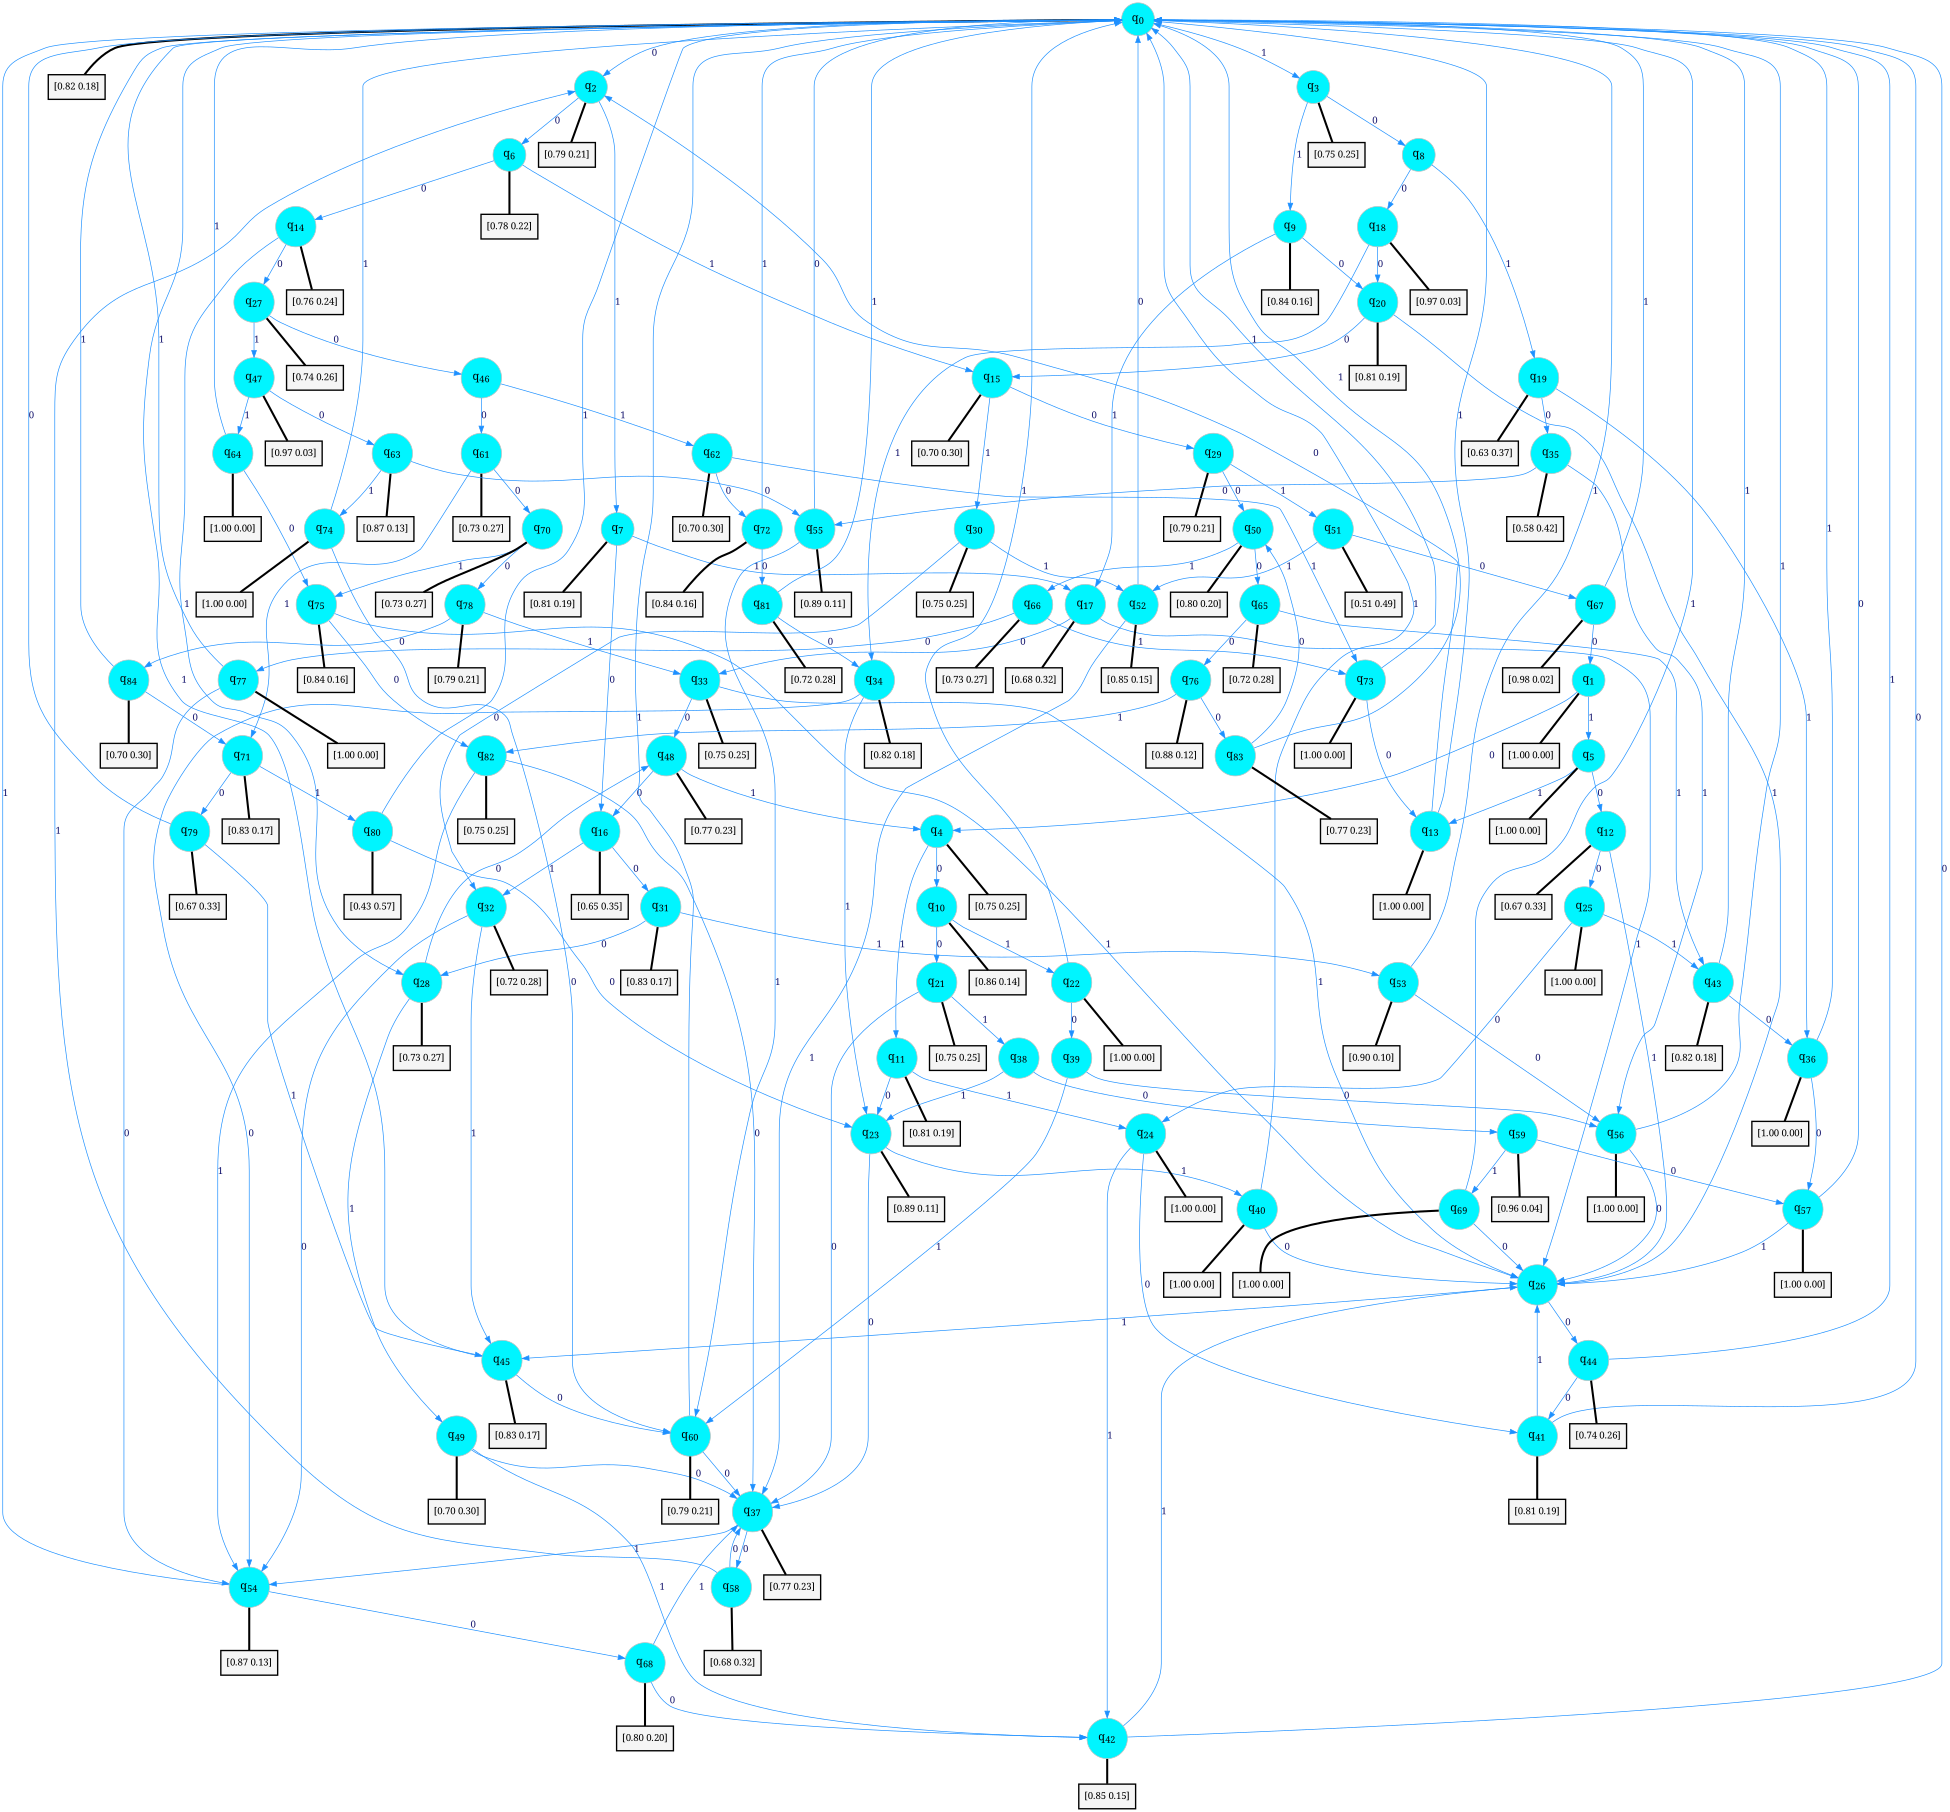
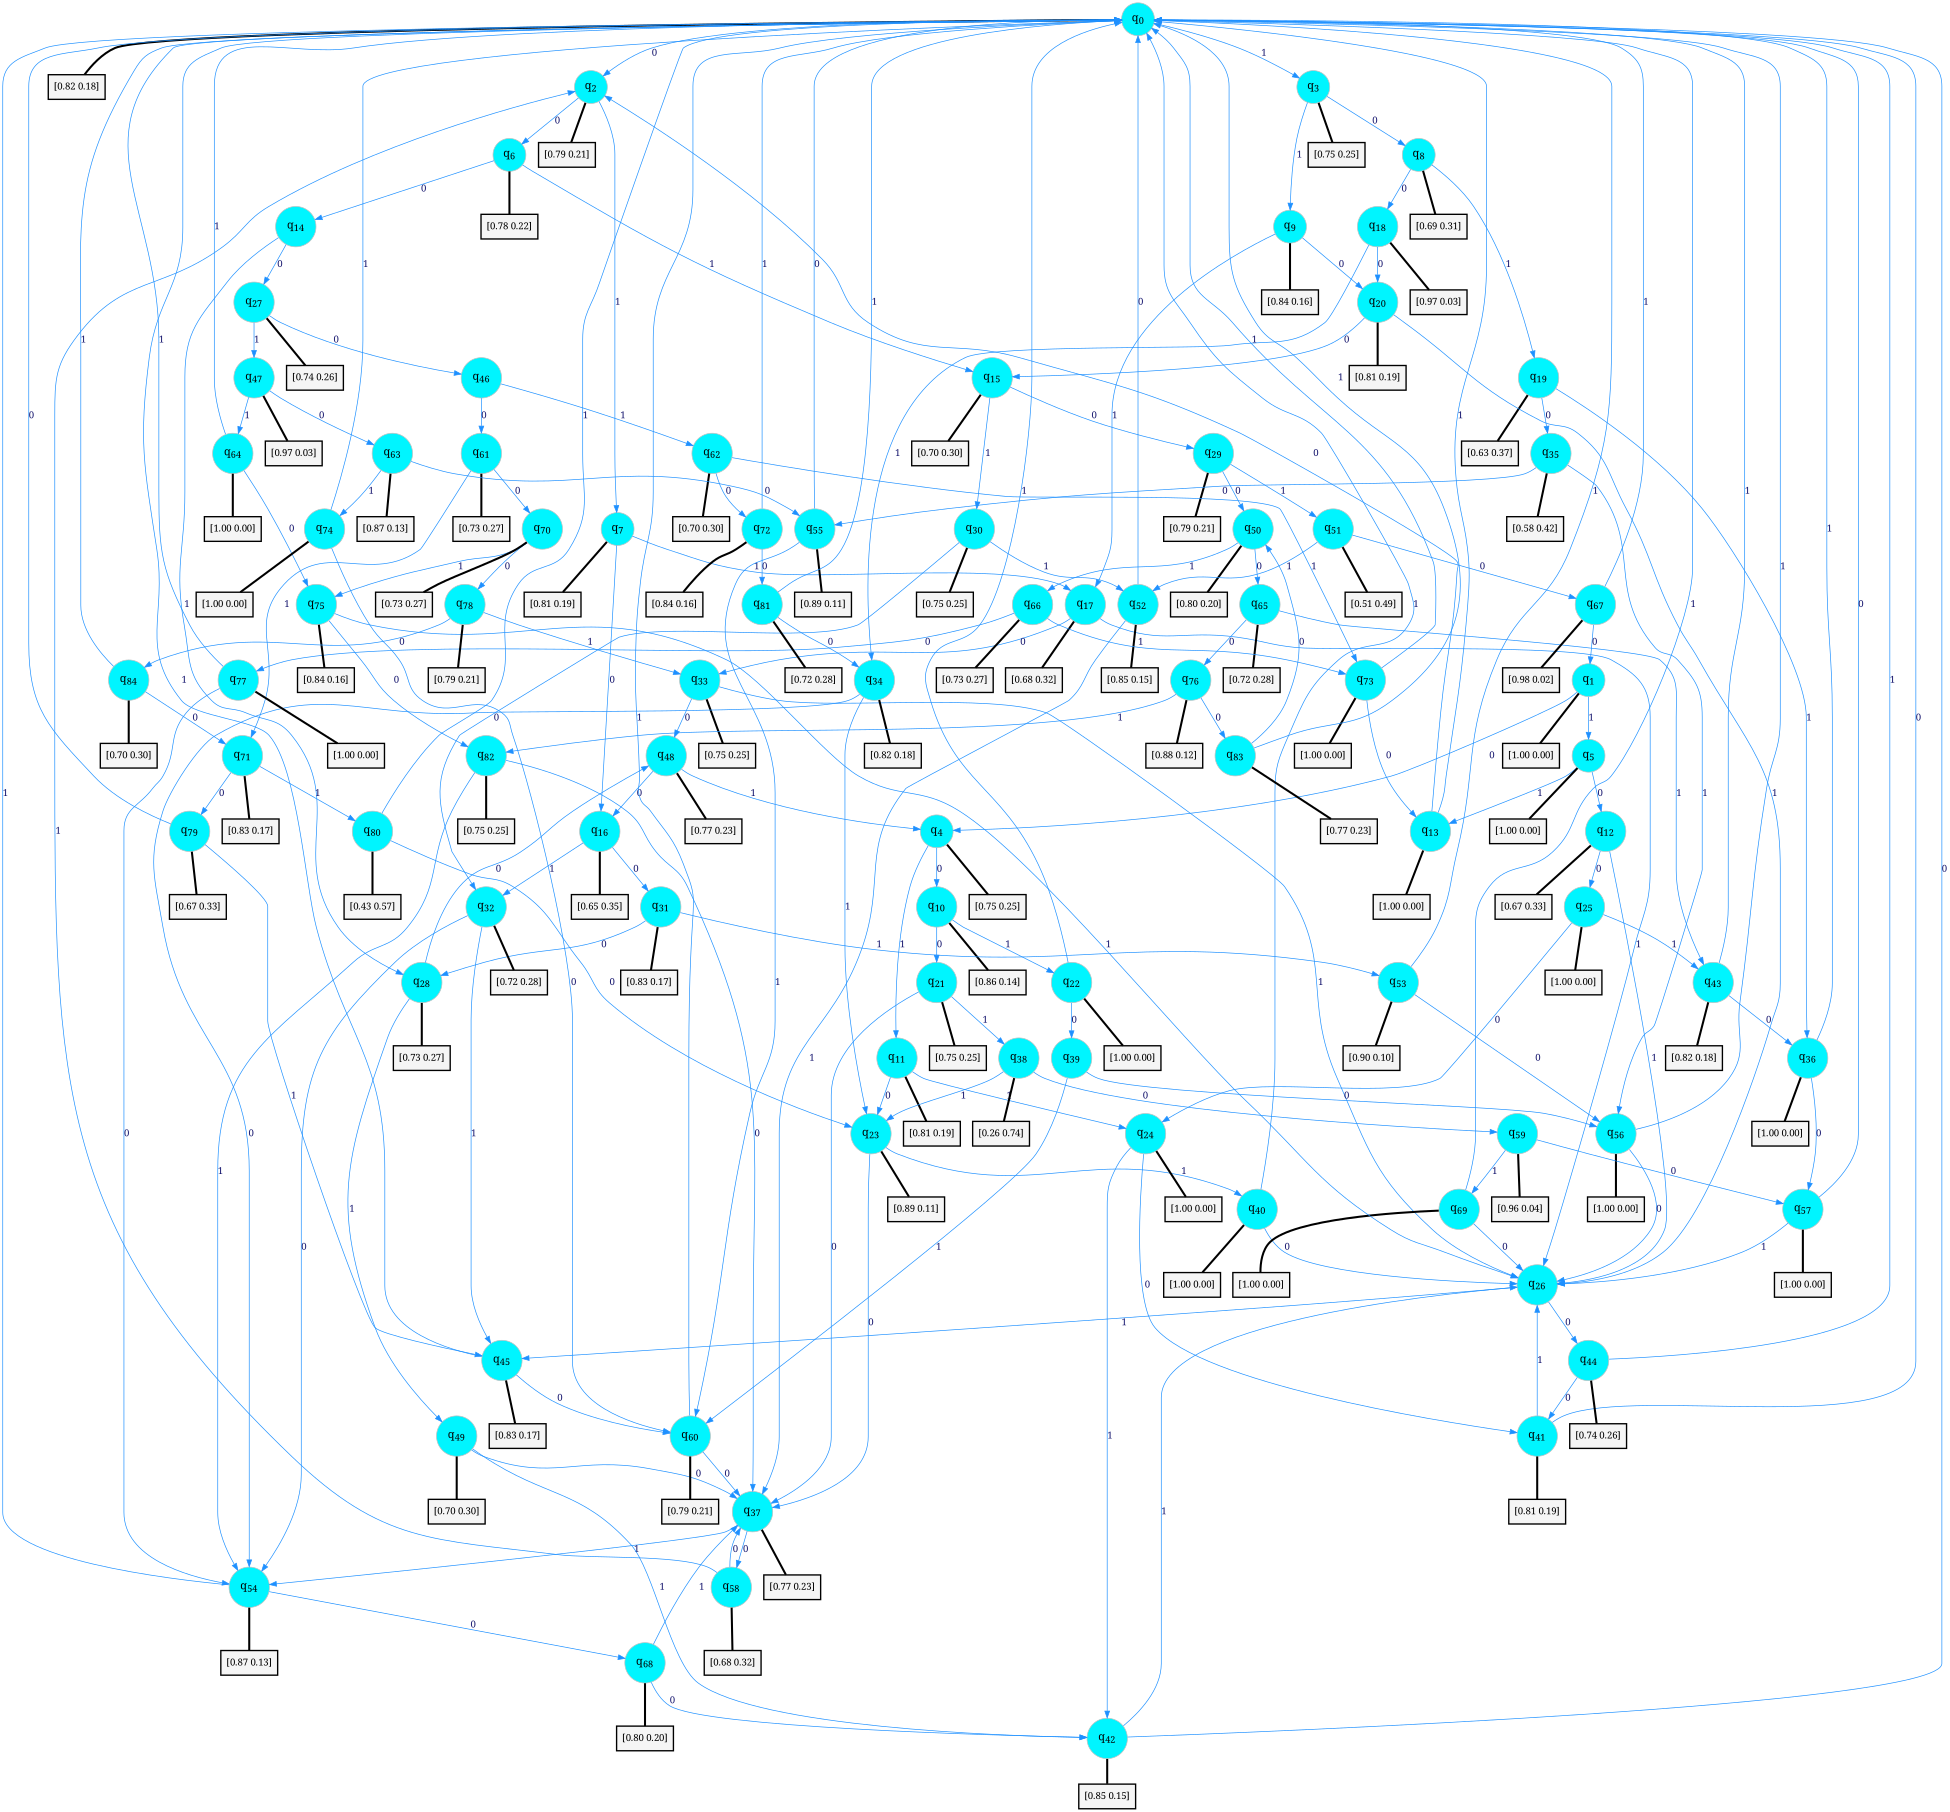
none -> (1439, 227)
(315, 302) -> none
none -> (1001, 1134)
